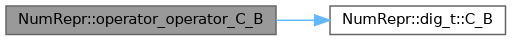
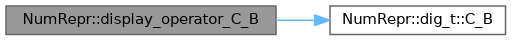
(141, 20) -> (141, 20)
